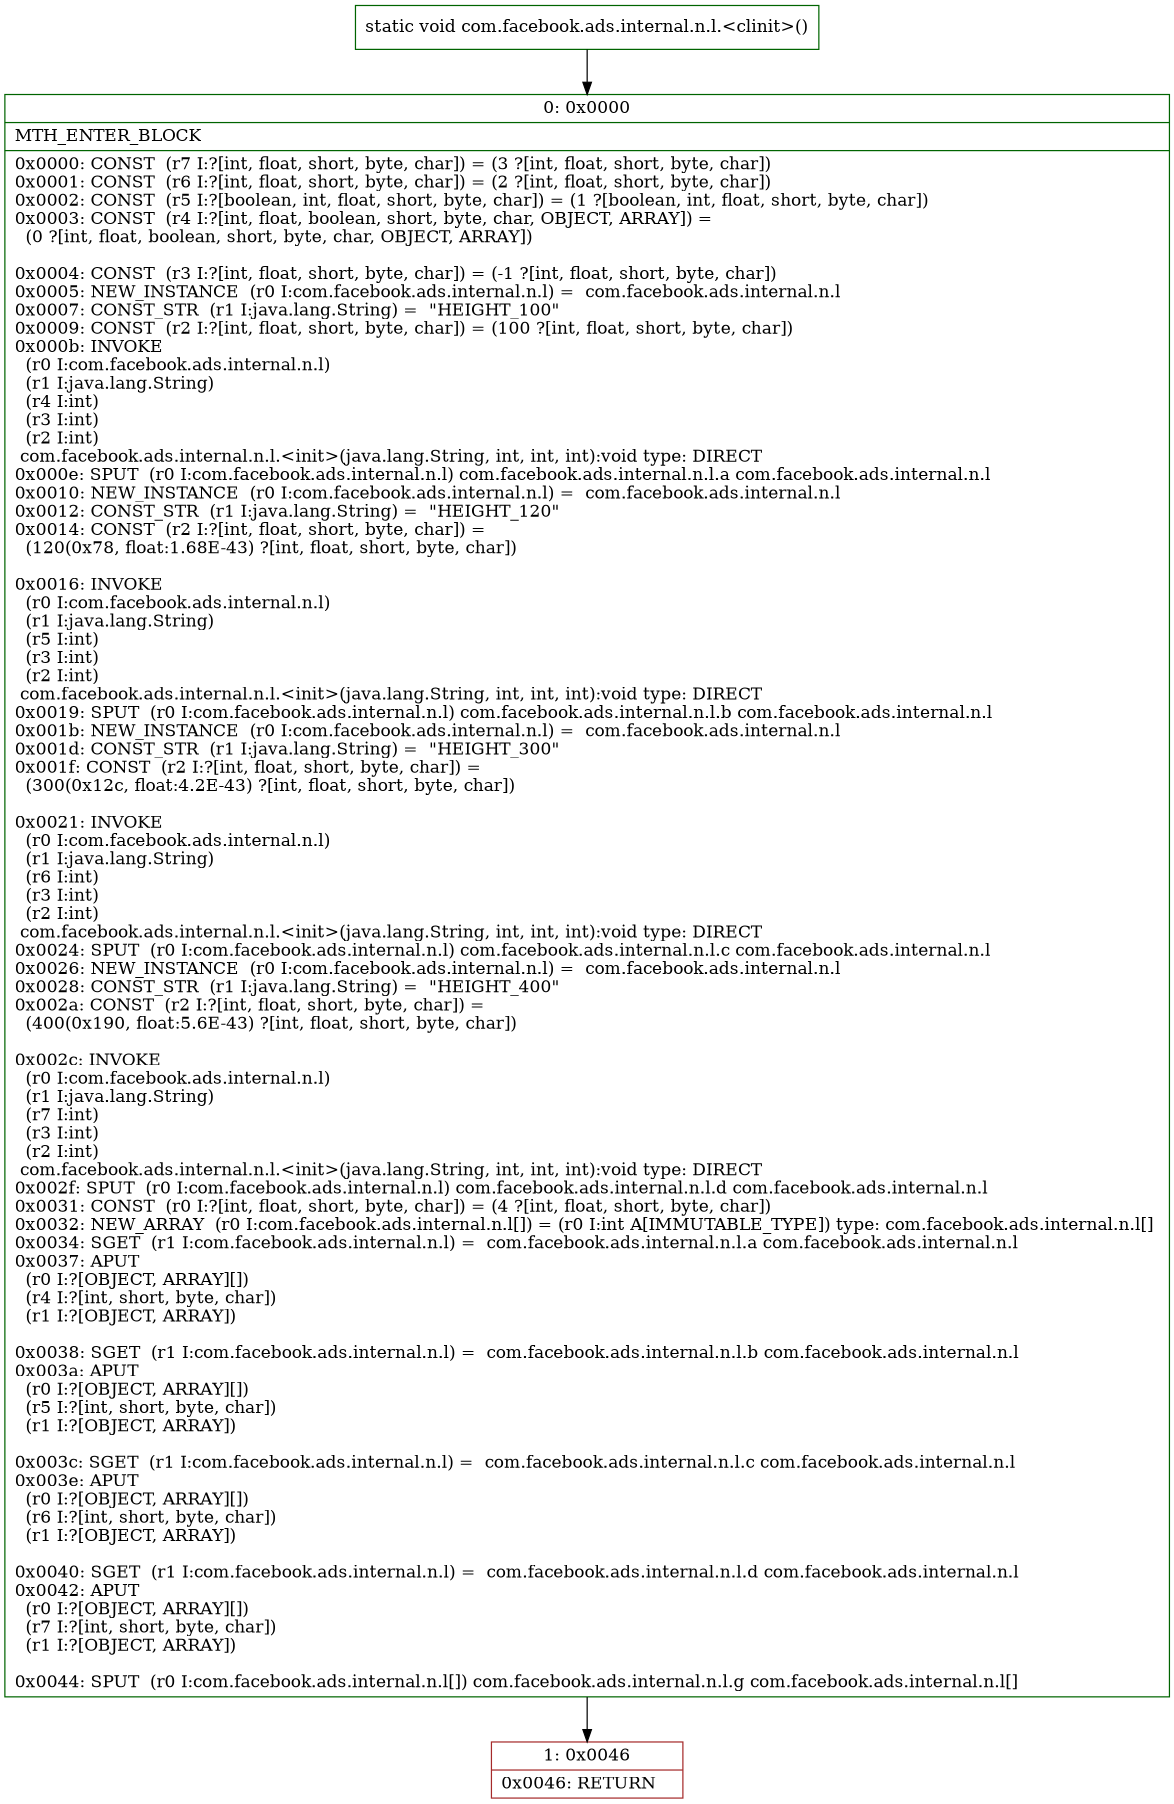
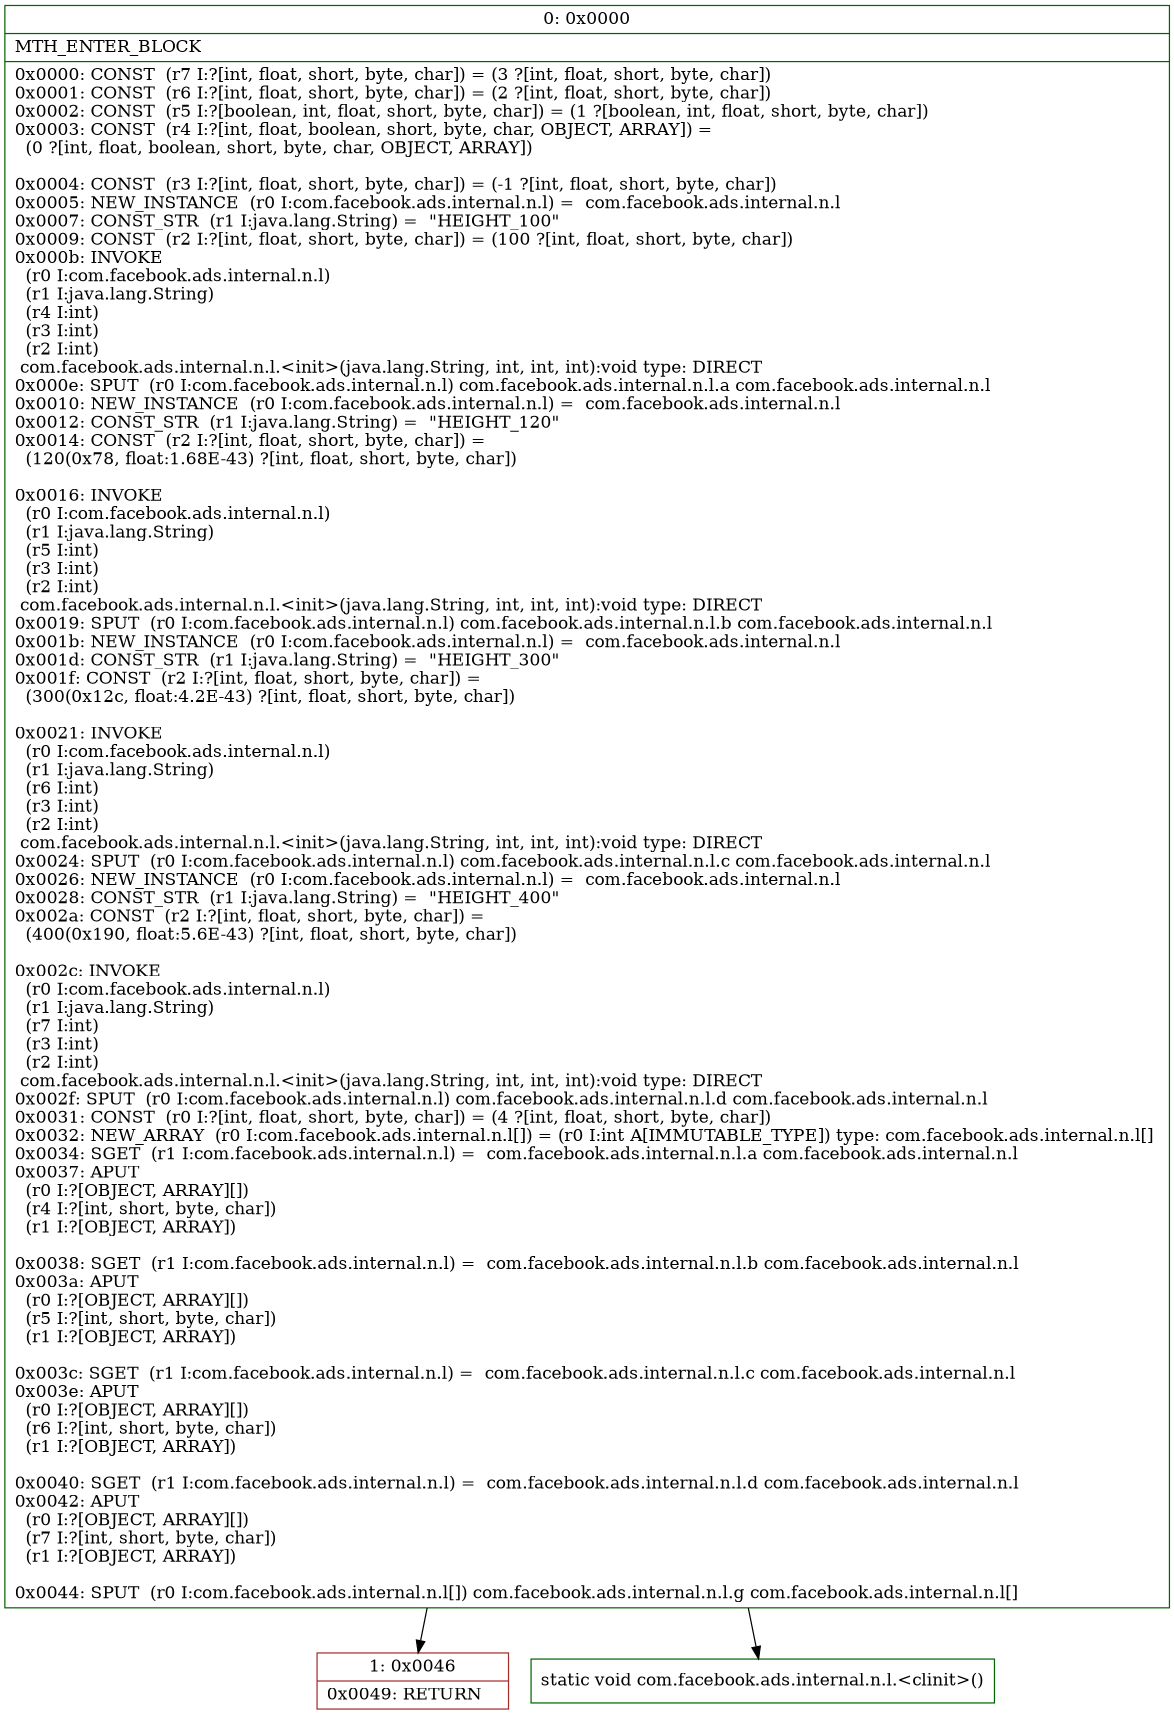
(587, 66) -> (752, 1627)
(587, 1783) -> (413, 1694)
